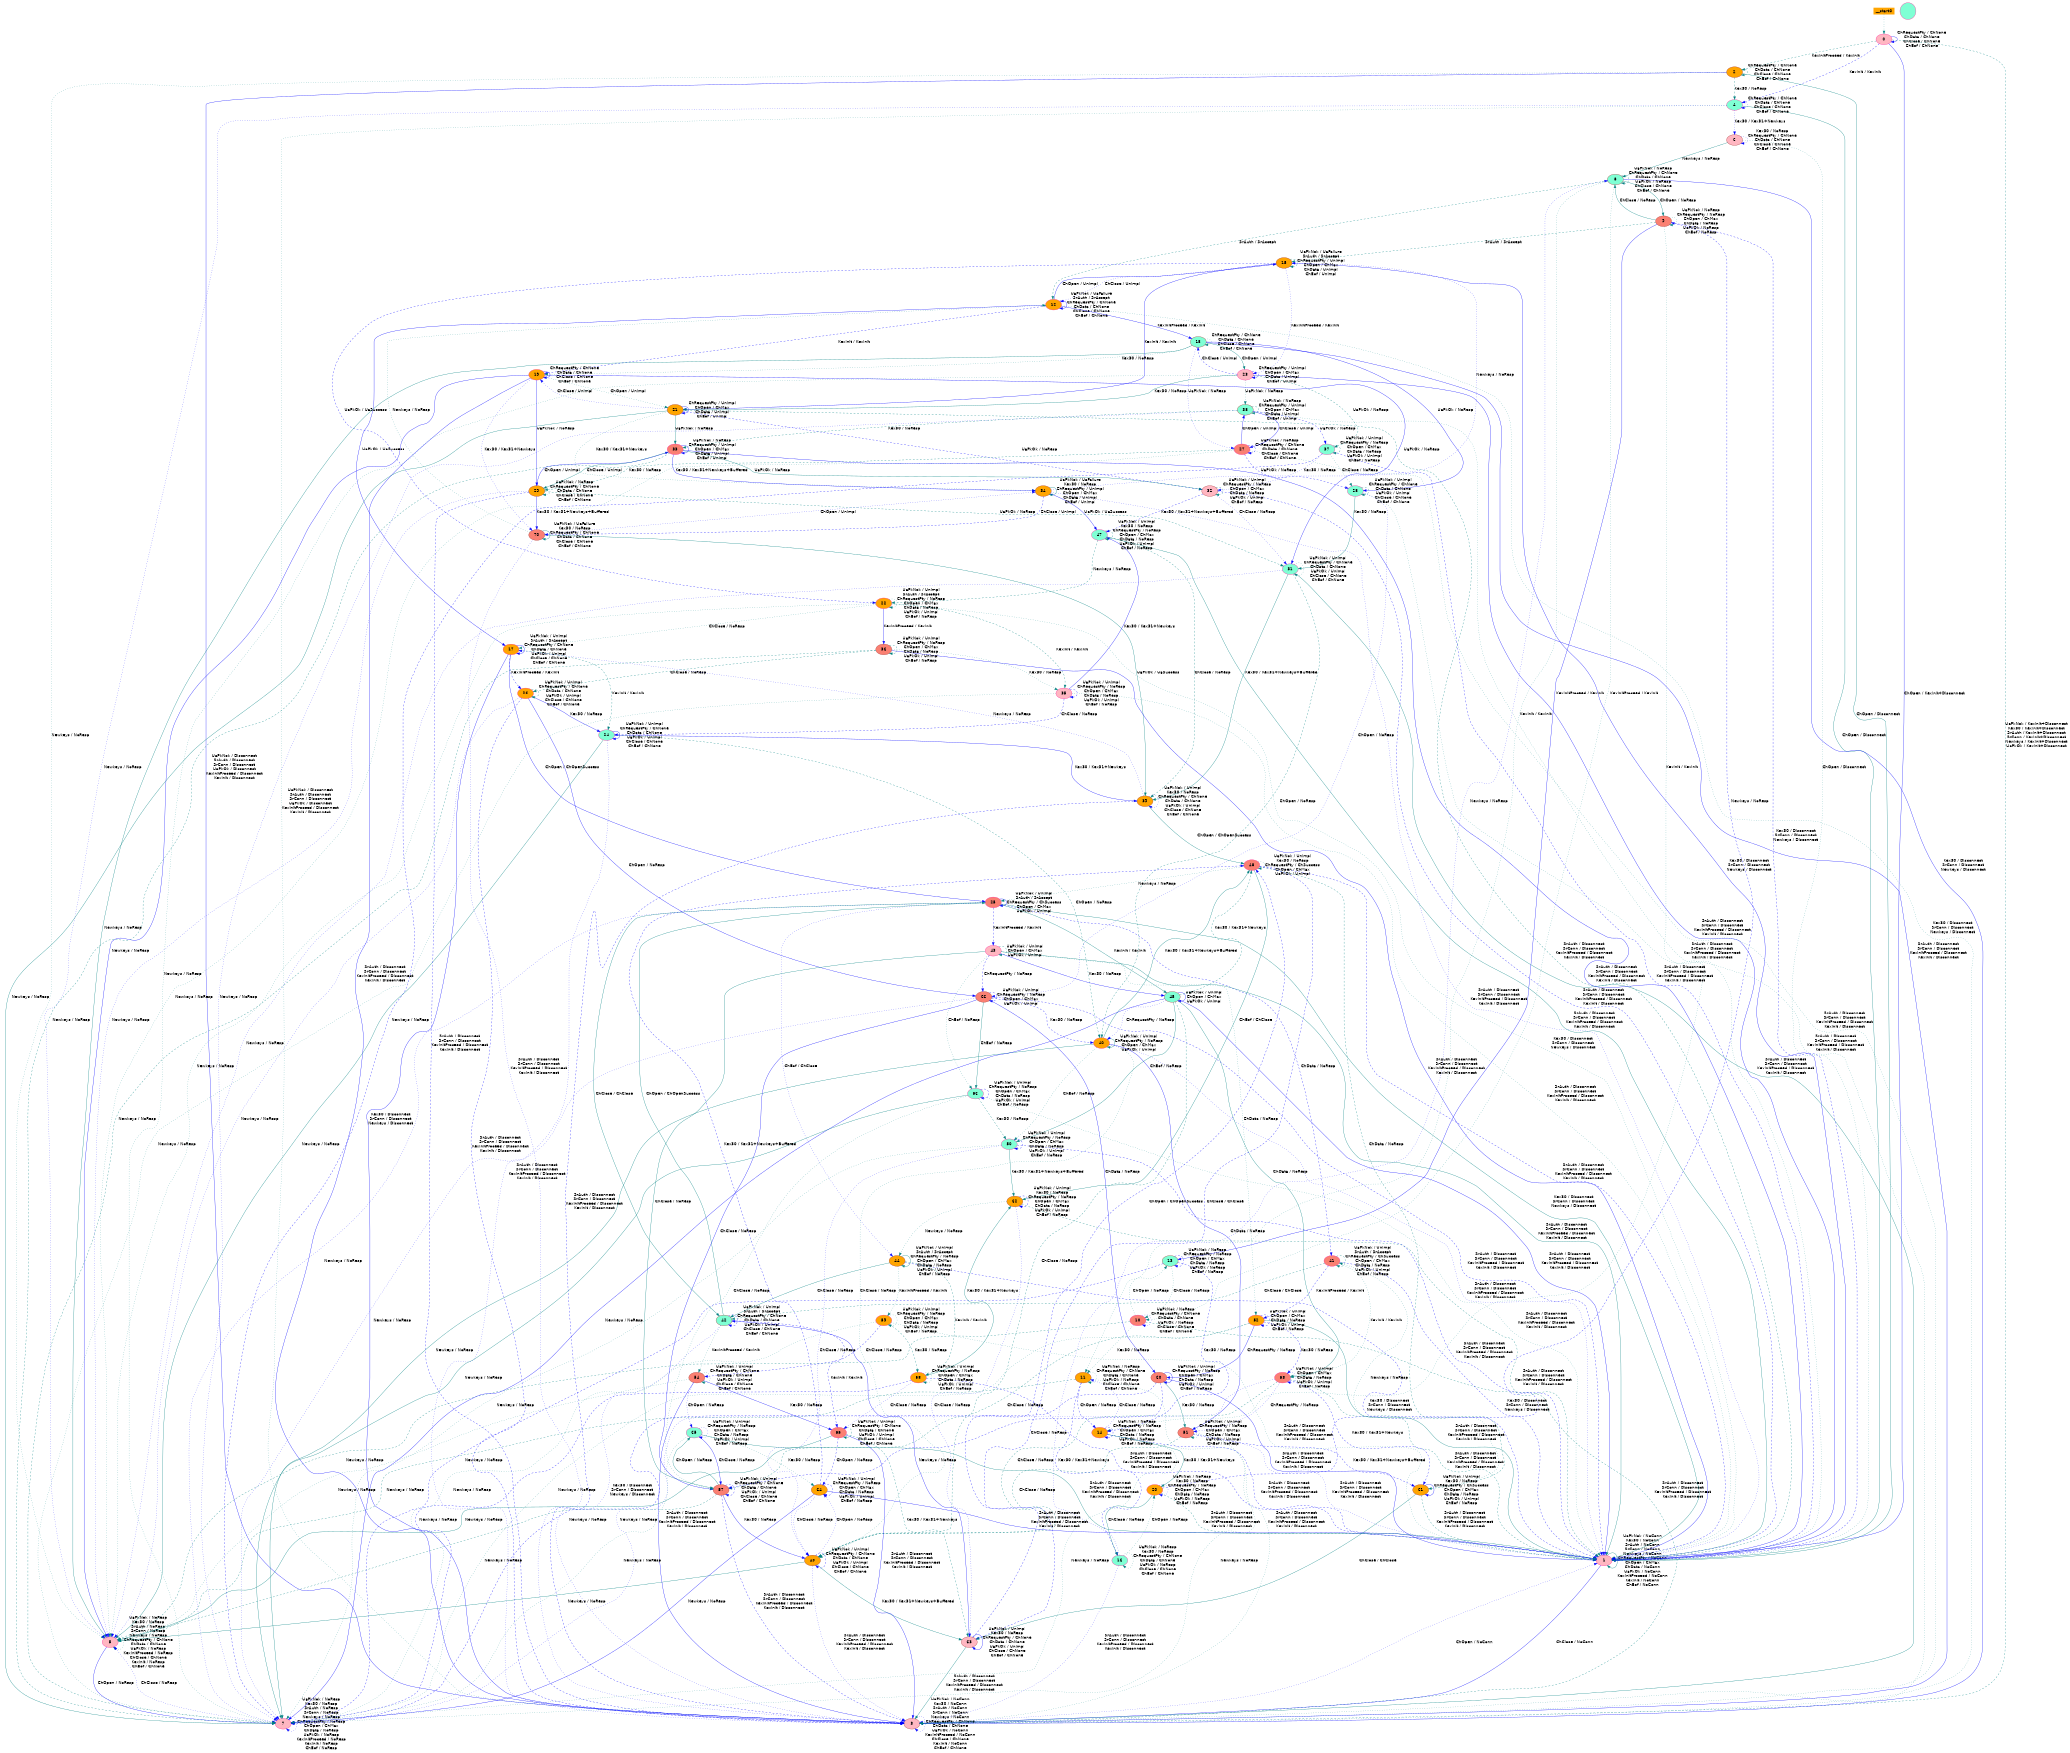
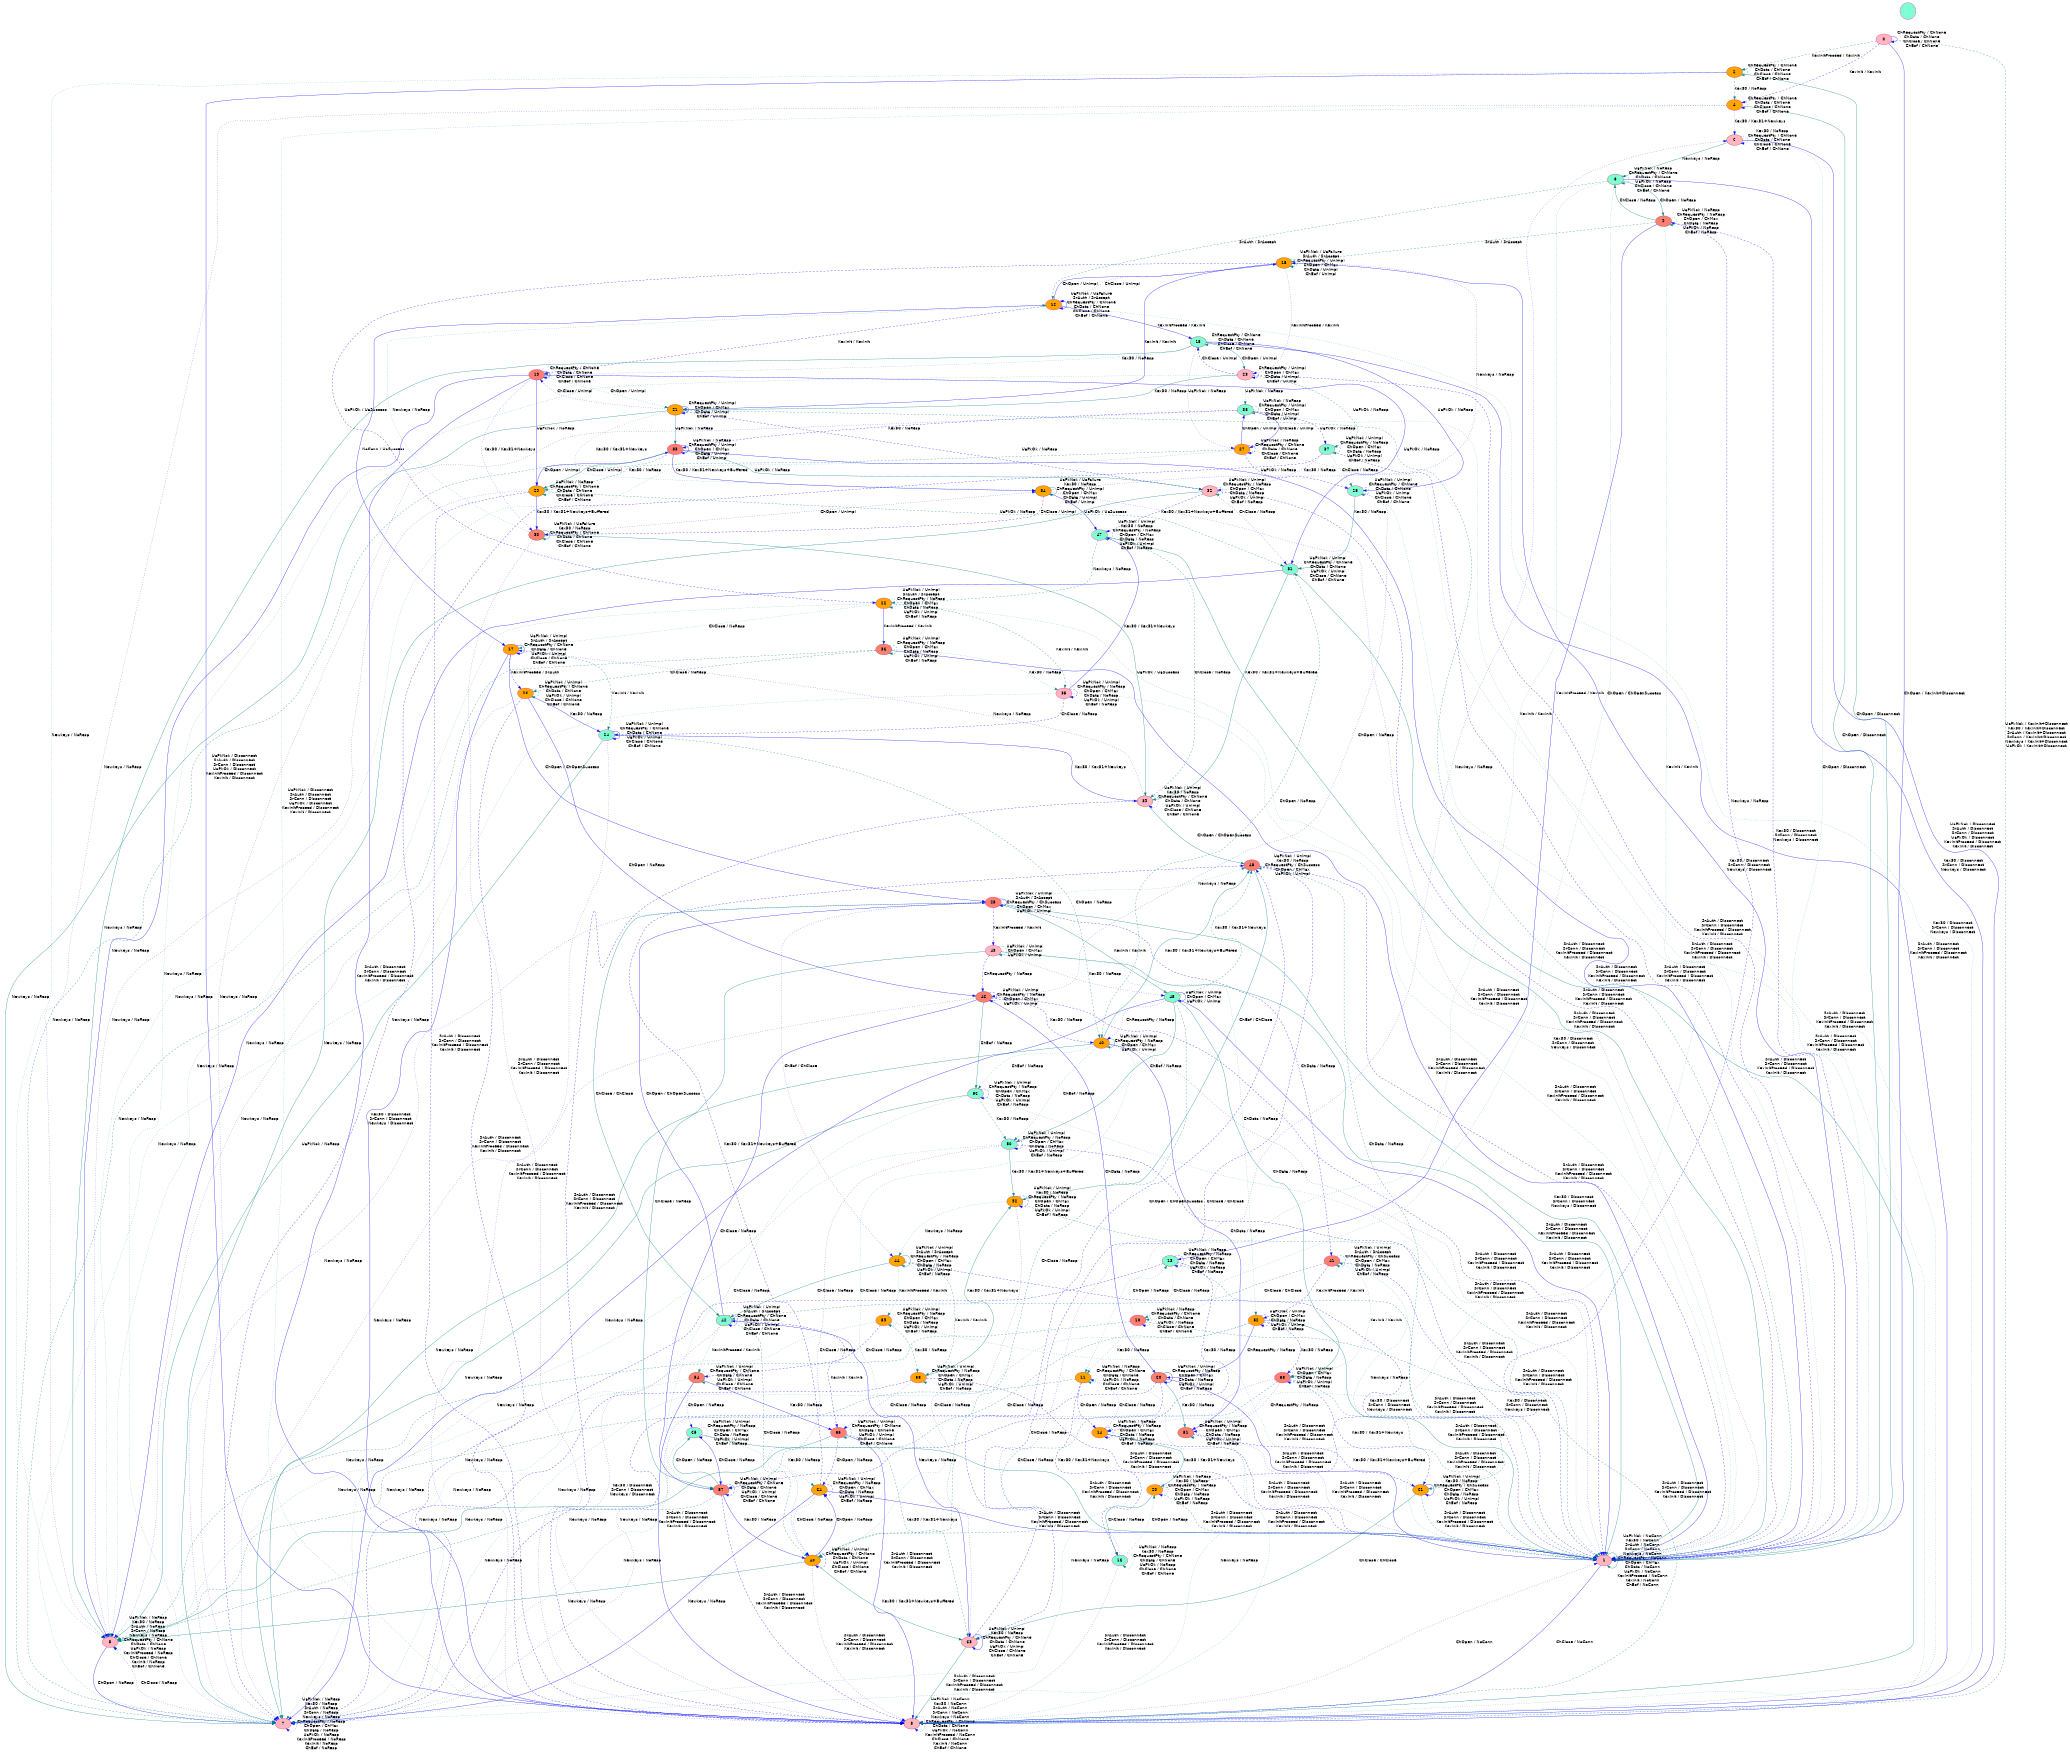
(1884, 11) -> none
(1735, 105) -> (1735, 105)
(537, 375) -> (537, 375)
(906, 425) -> (906, 425)
(384, 449) -> (384, 449)
(1242, 449) -> (1242, 449)
(537, 535) -> (537, 535)
(535, 673) -> (535, 673)
(1634, 693) -> (1634, 693)
(413, 756) -> (413, 756)
(1145, 801) -> (1145, 801)
none -> (374, 816)
(1124, 884) -> (1122, 890)
(1680, 924) -> (1680, 924)
(640, 967) -> (640, 967)
(1448, 973) -> (1421, 925)
(1079, 980) -> (1079, 980)
(984, 997) -> (984, 997)
(947, 1017) -> (1032, 1054)
(321, 1144) -> (321, 1144)
(1015, 1201) -> (1015, 1201)
none -> (1994, 1362)
none -> (1420, 1406)
(1054, 1514) -> (763, 1438)
(835, 1528) -> (835, 1528)
